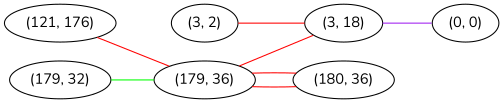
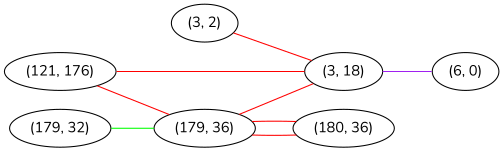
(466, 23) -> (466, 71)
none -> (211, 71)
